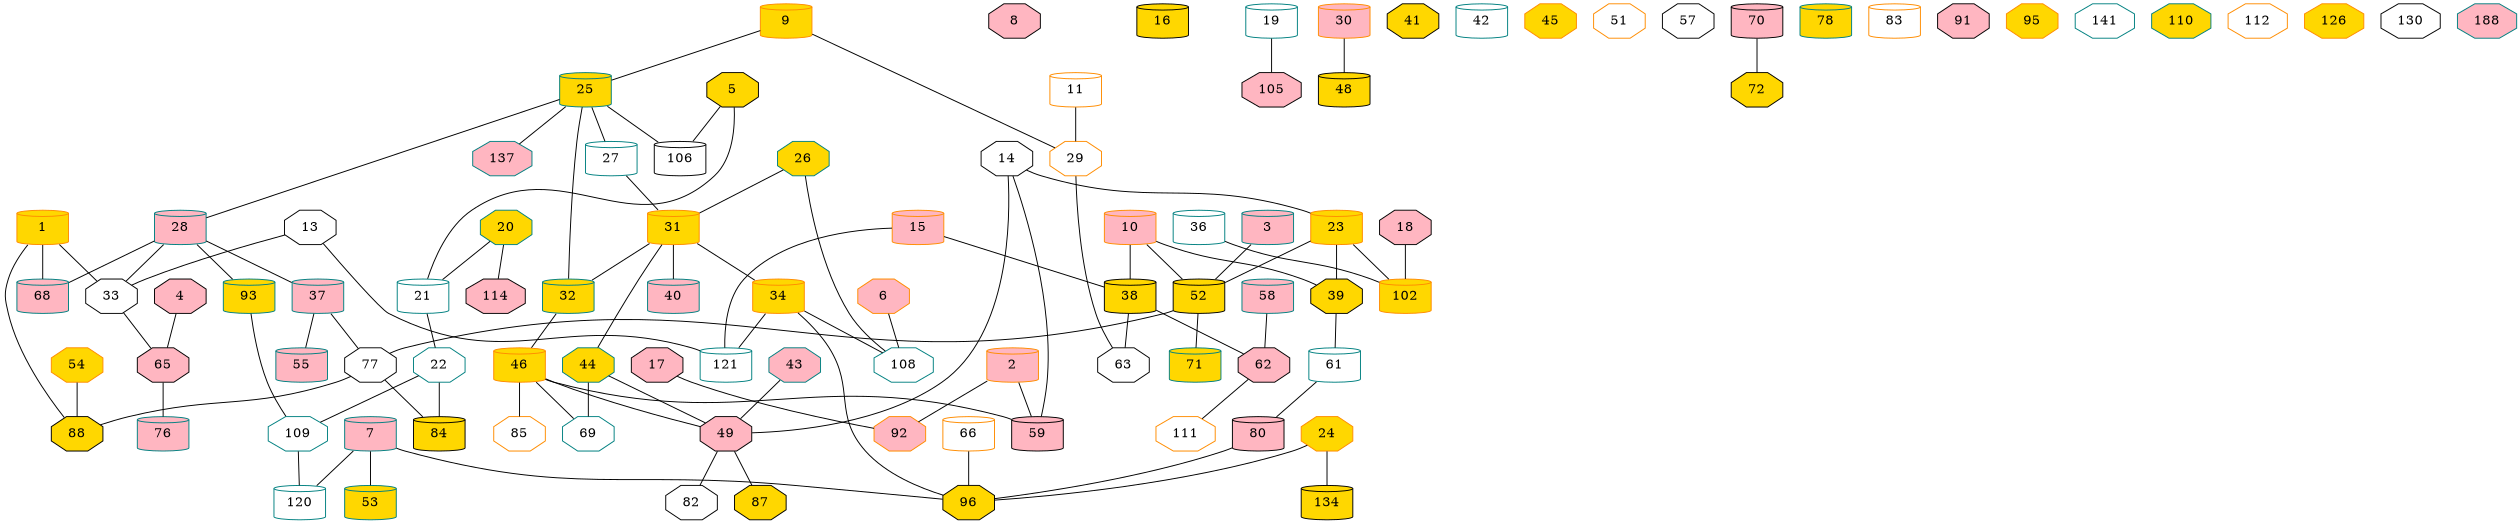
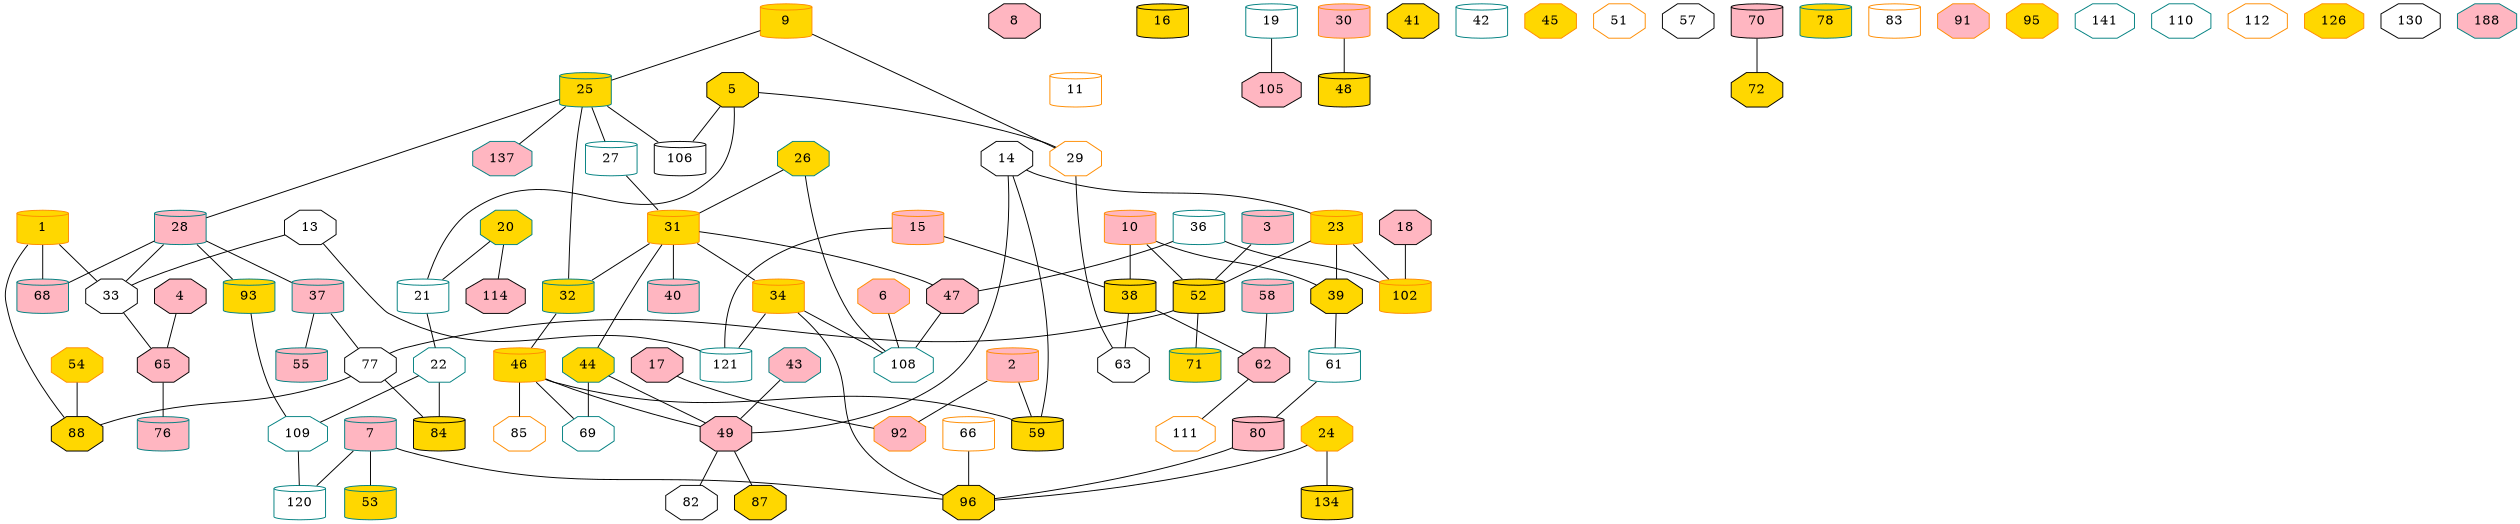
(1963, 21) -> (1963, 21)
(2181, 21) -> (2181, 21)
(1076, 124) -> (909, 111)
none -> (952, 296)
(1037, 434) -> (1037, 434)
